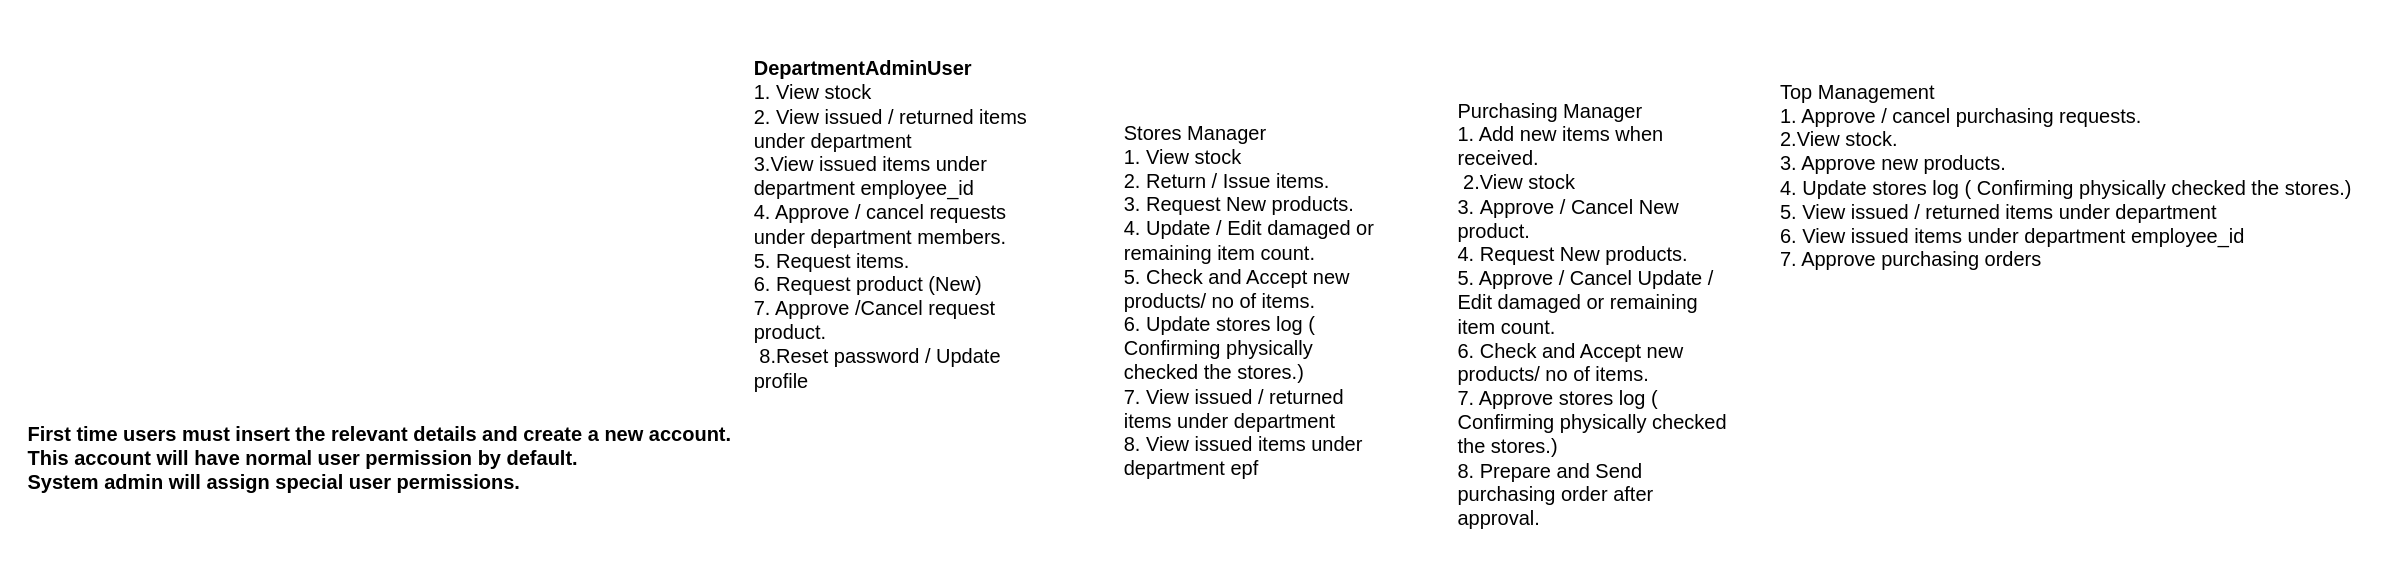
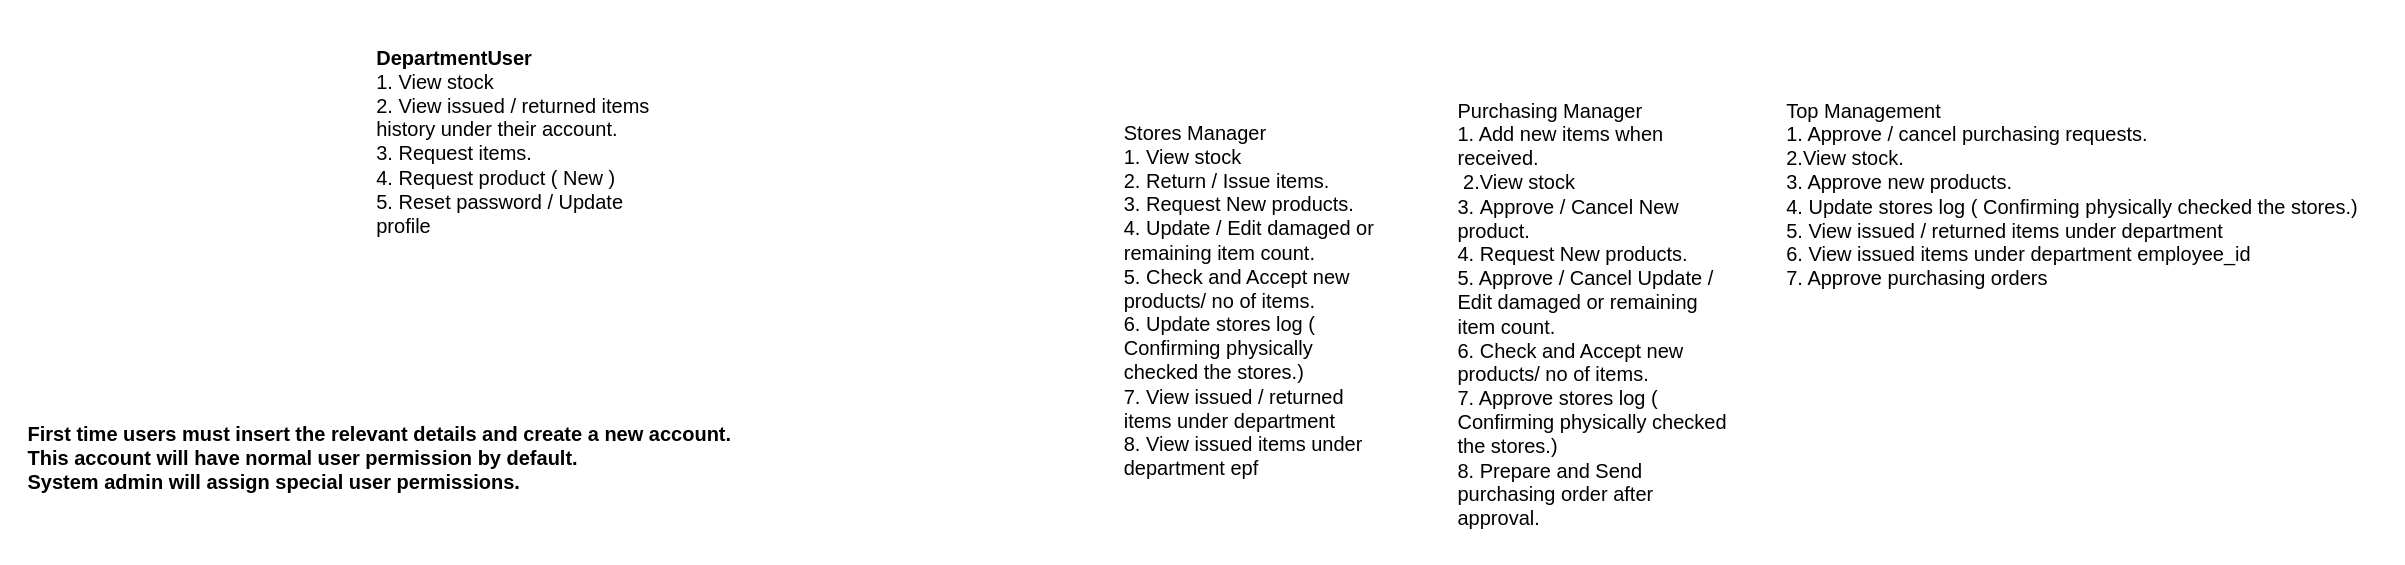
none -> (513, 165)
(2075, 175) -> (2081, 194)
(890, 225) -> none
